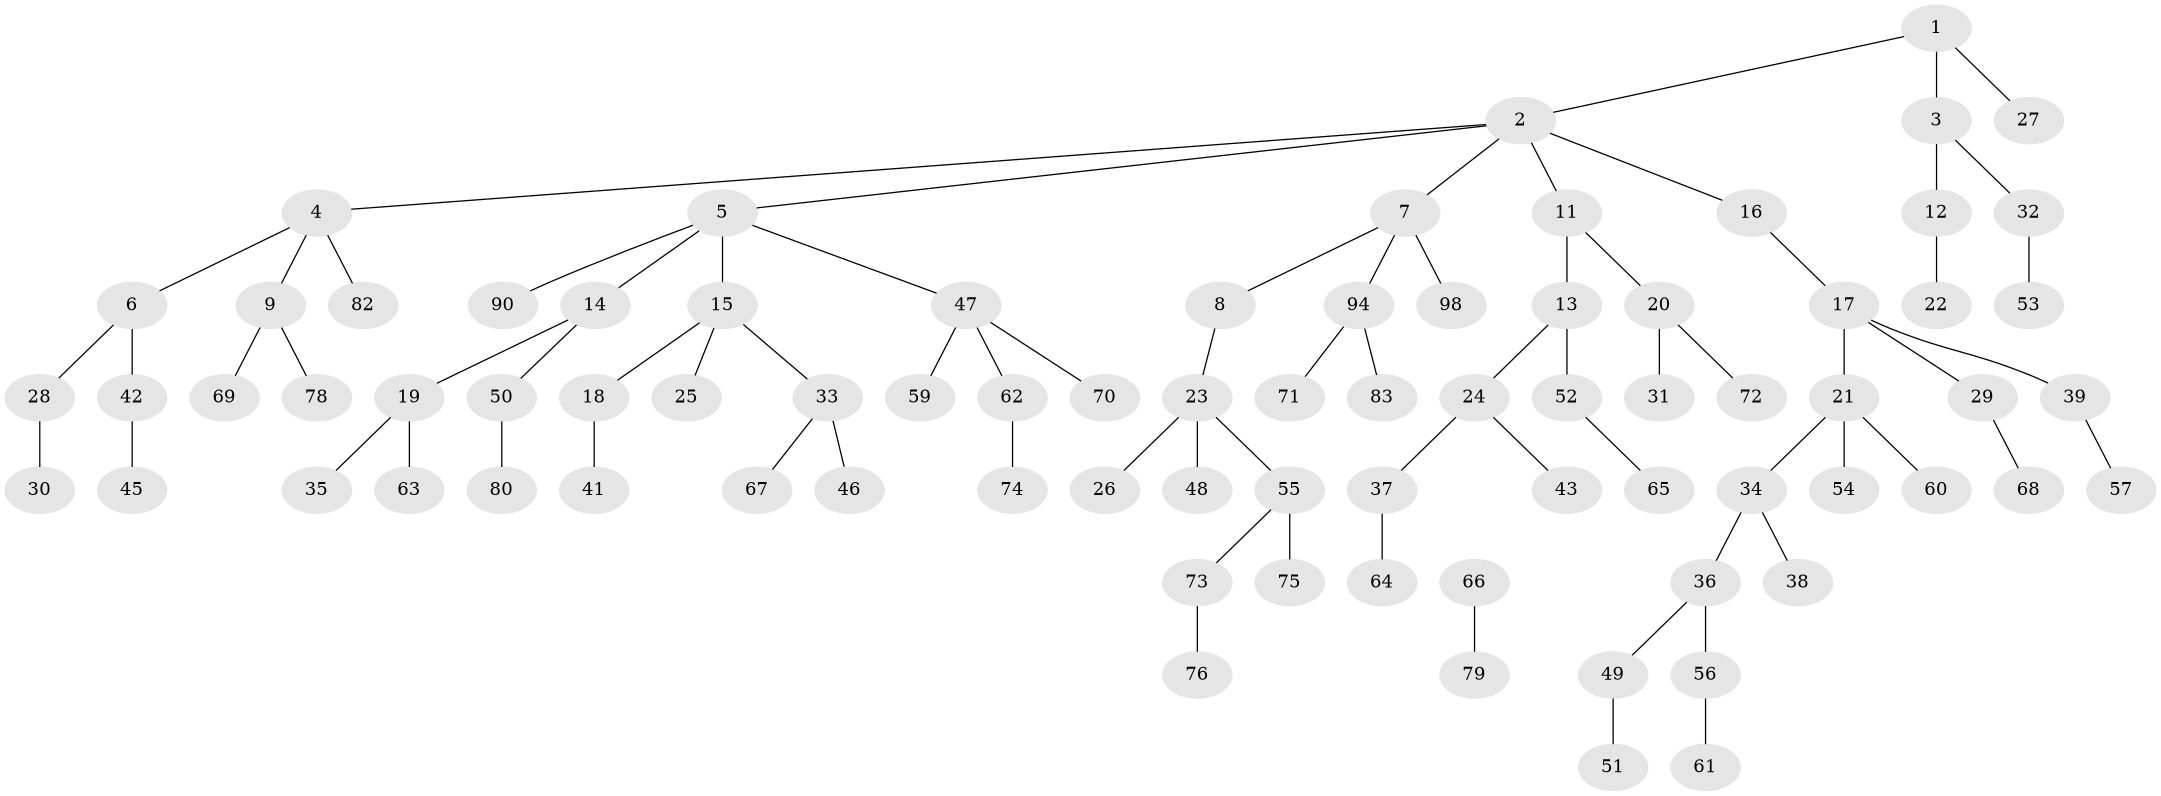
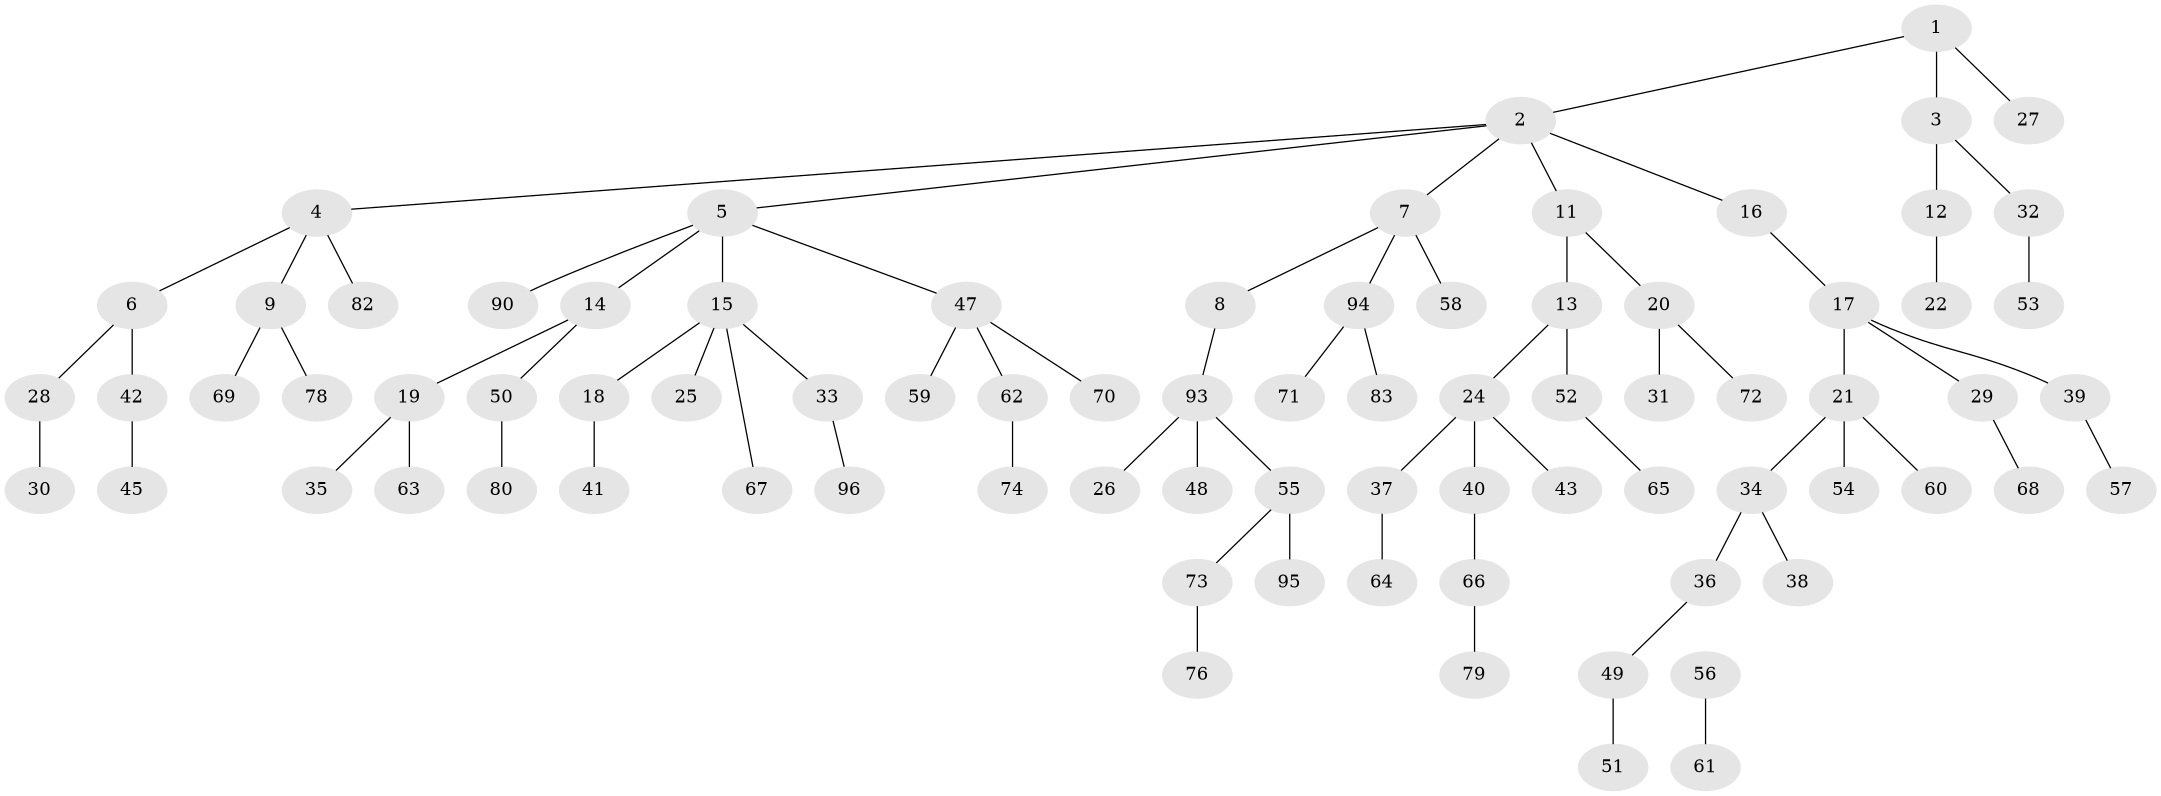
(1451, 305) -> (1451, 305)
(1197, 398) -> (1197, 398)
(792, 444) -> (740, 398)
(850, 490) -> (850, 490)
none -> (1475, 490)
(1290, 583) -> (1290, 583)
(1706, 629) -> none
